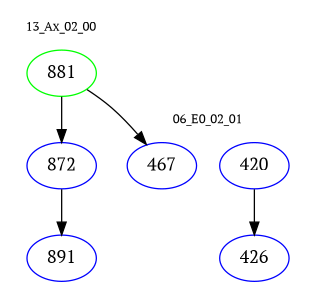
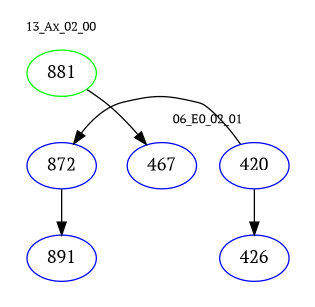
(62, 113) -> (164, 97)
